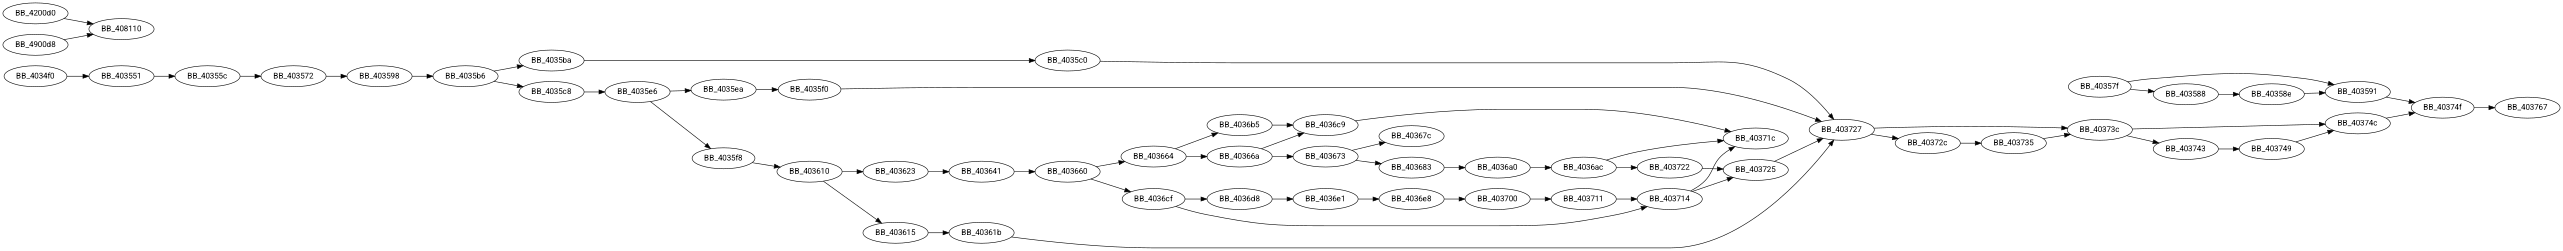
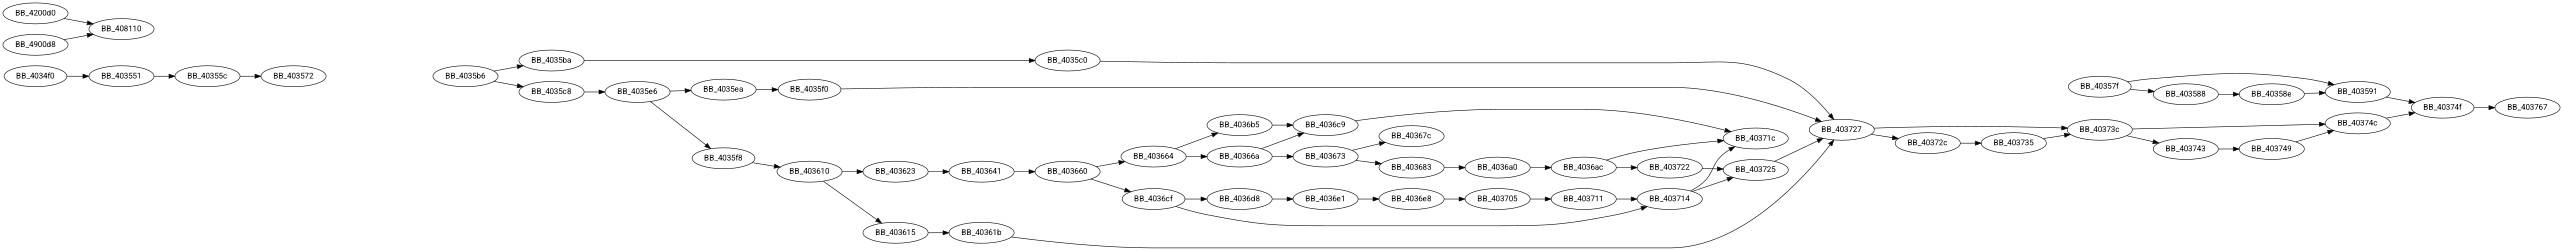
(380, 76) -> none
(1498, 199) -> (1498, 199)
